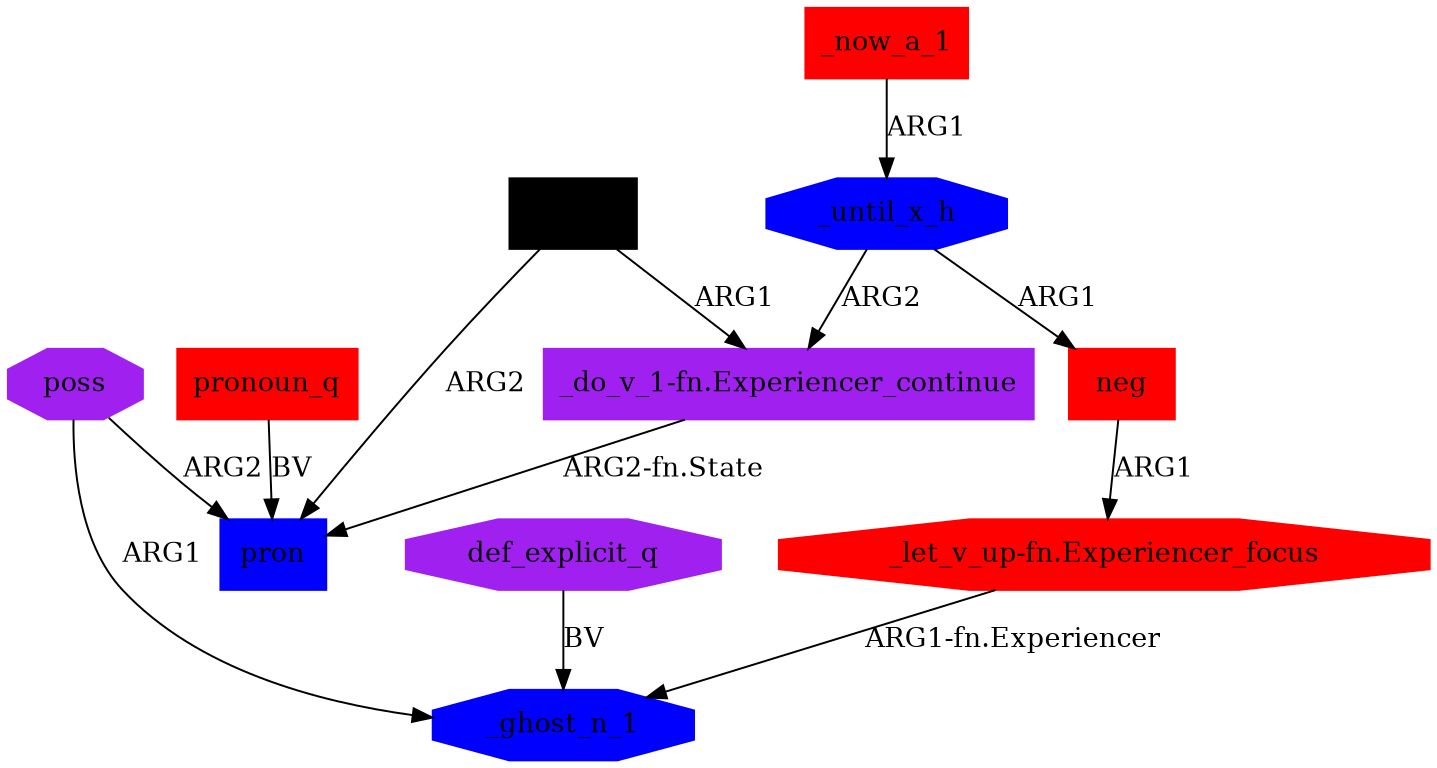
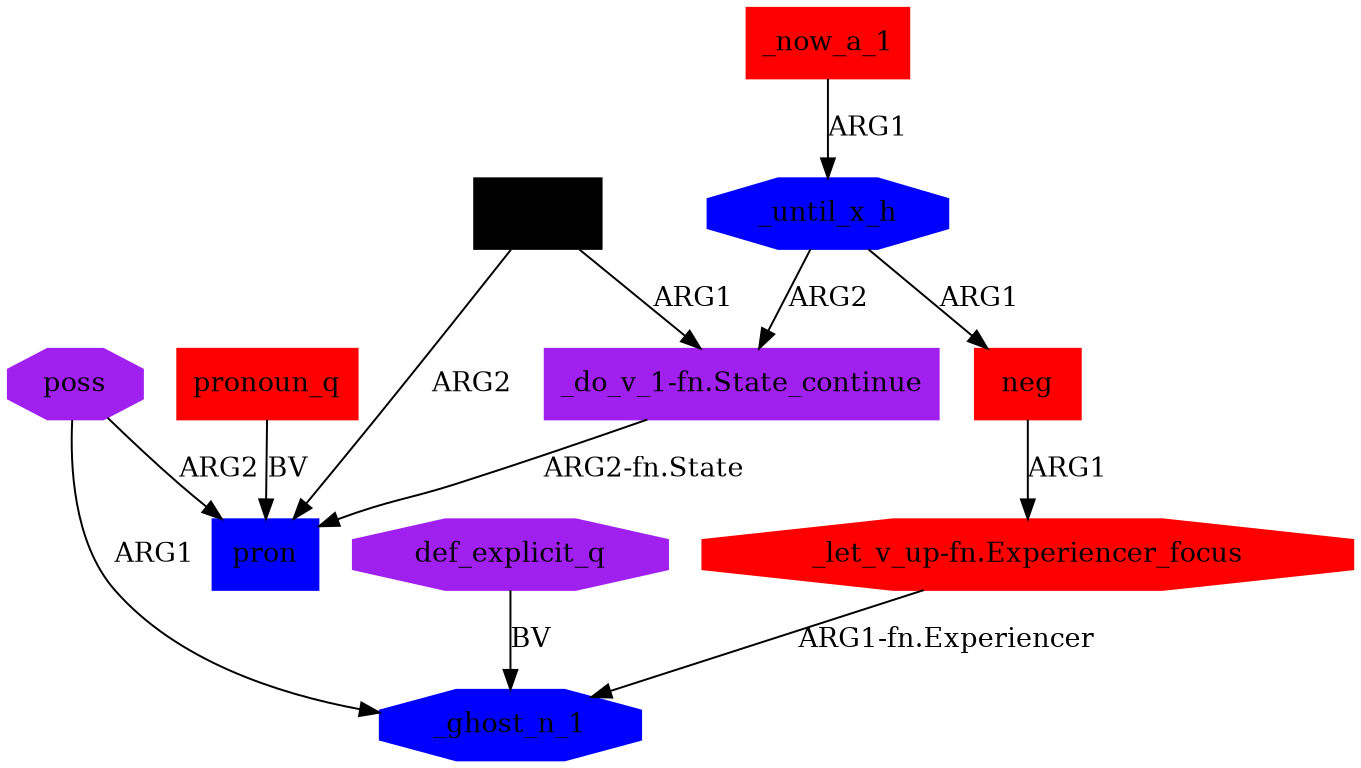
(789, 384) -> (742, 384)
